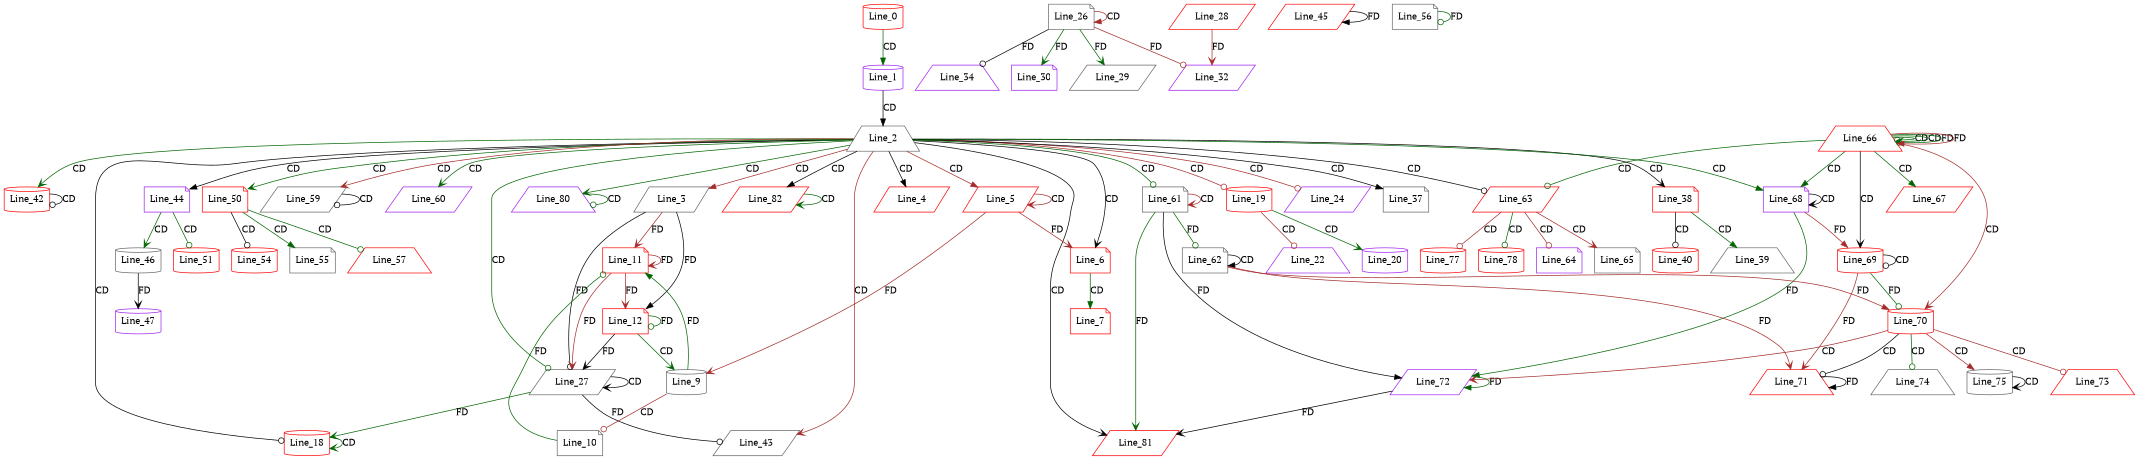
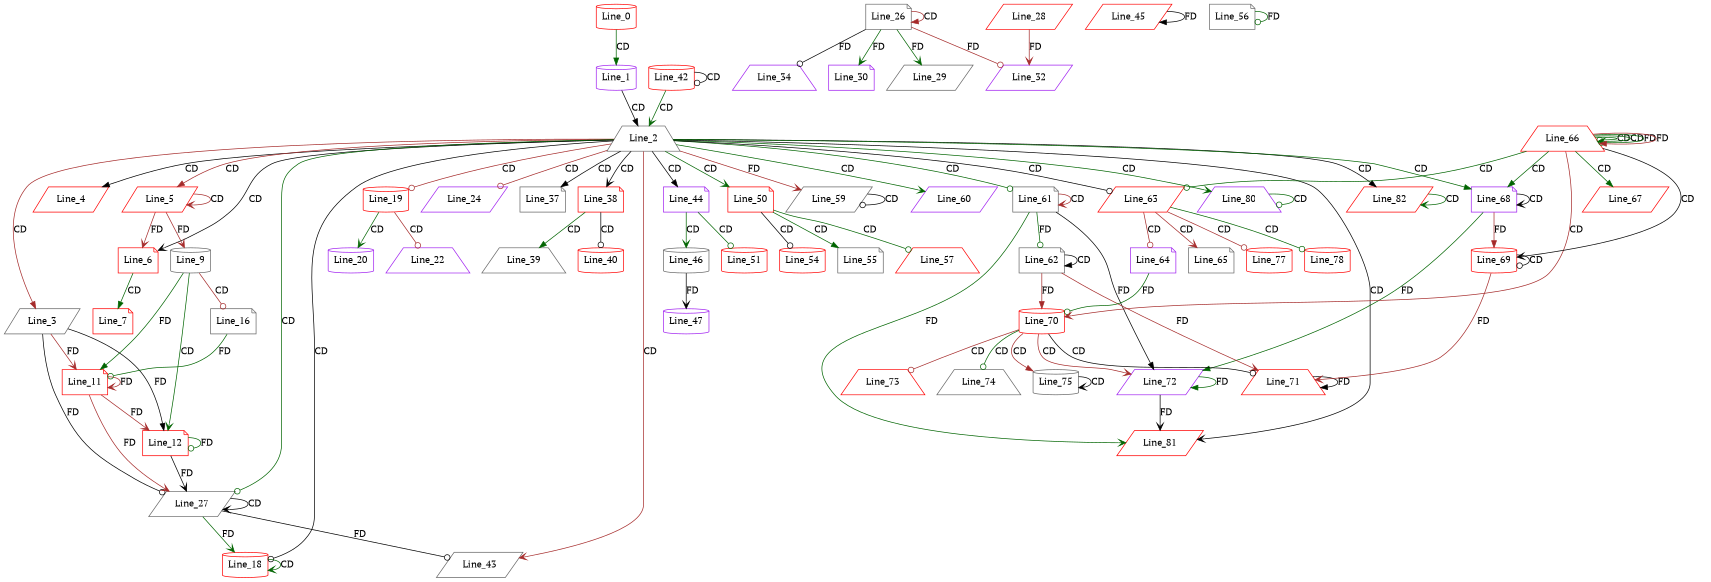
(445, 141) -> (659, 105)
(444, 169) -> (754, 169)
(1884, 289) -> (1109, 305)
(653, 349) -> (180, 348)
(580, 443) -> (233, 321)
